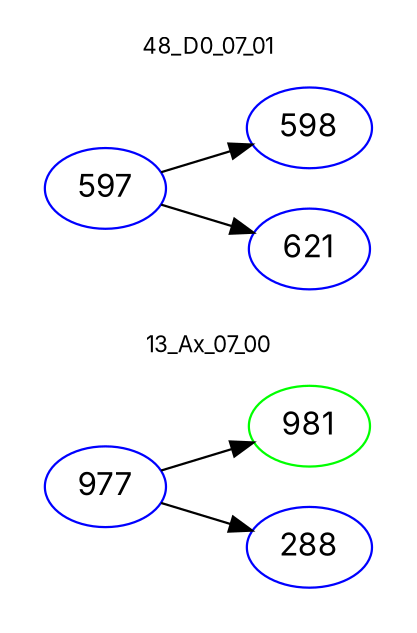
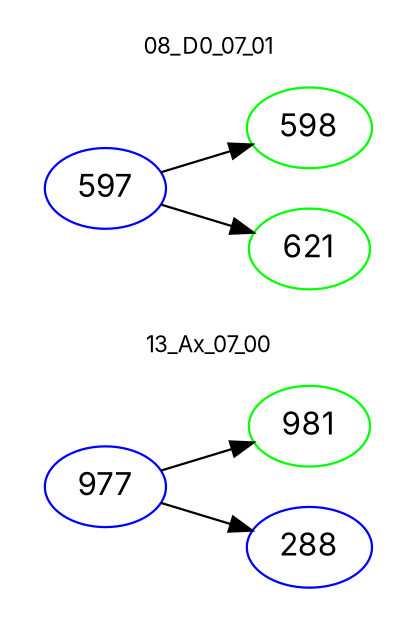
(208, 48) -> (208, 48)
(309, 128) -> (309, 128)
(309, 249) -> (309, 249)
